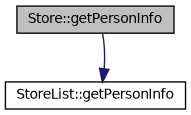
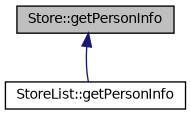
(104, 51) -> (86, 64)
